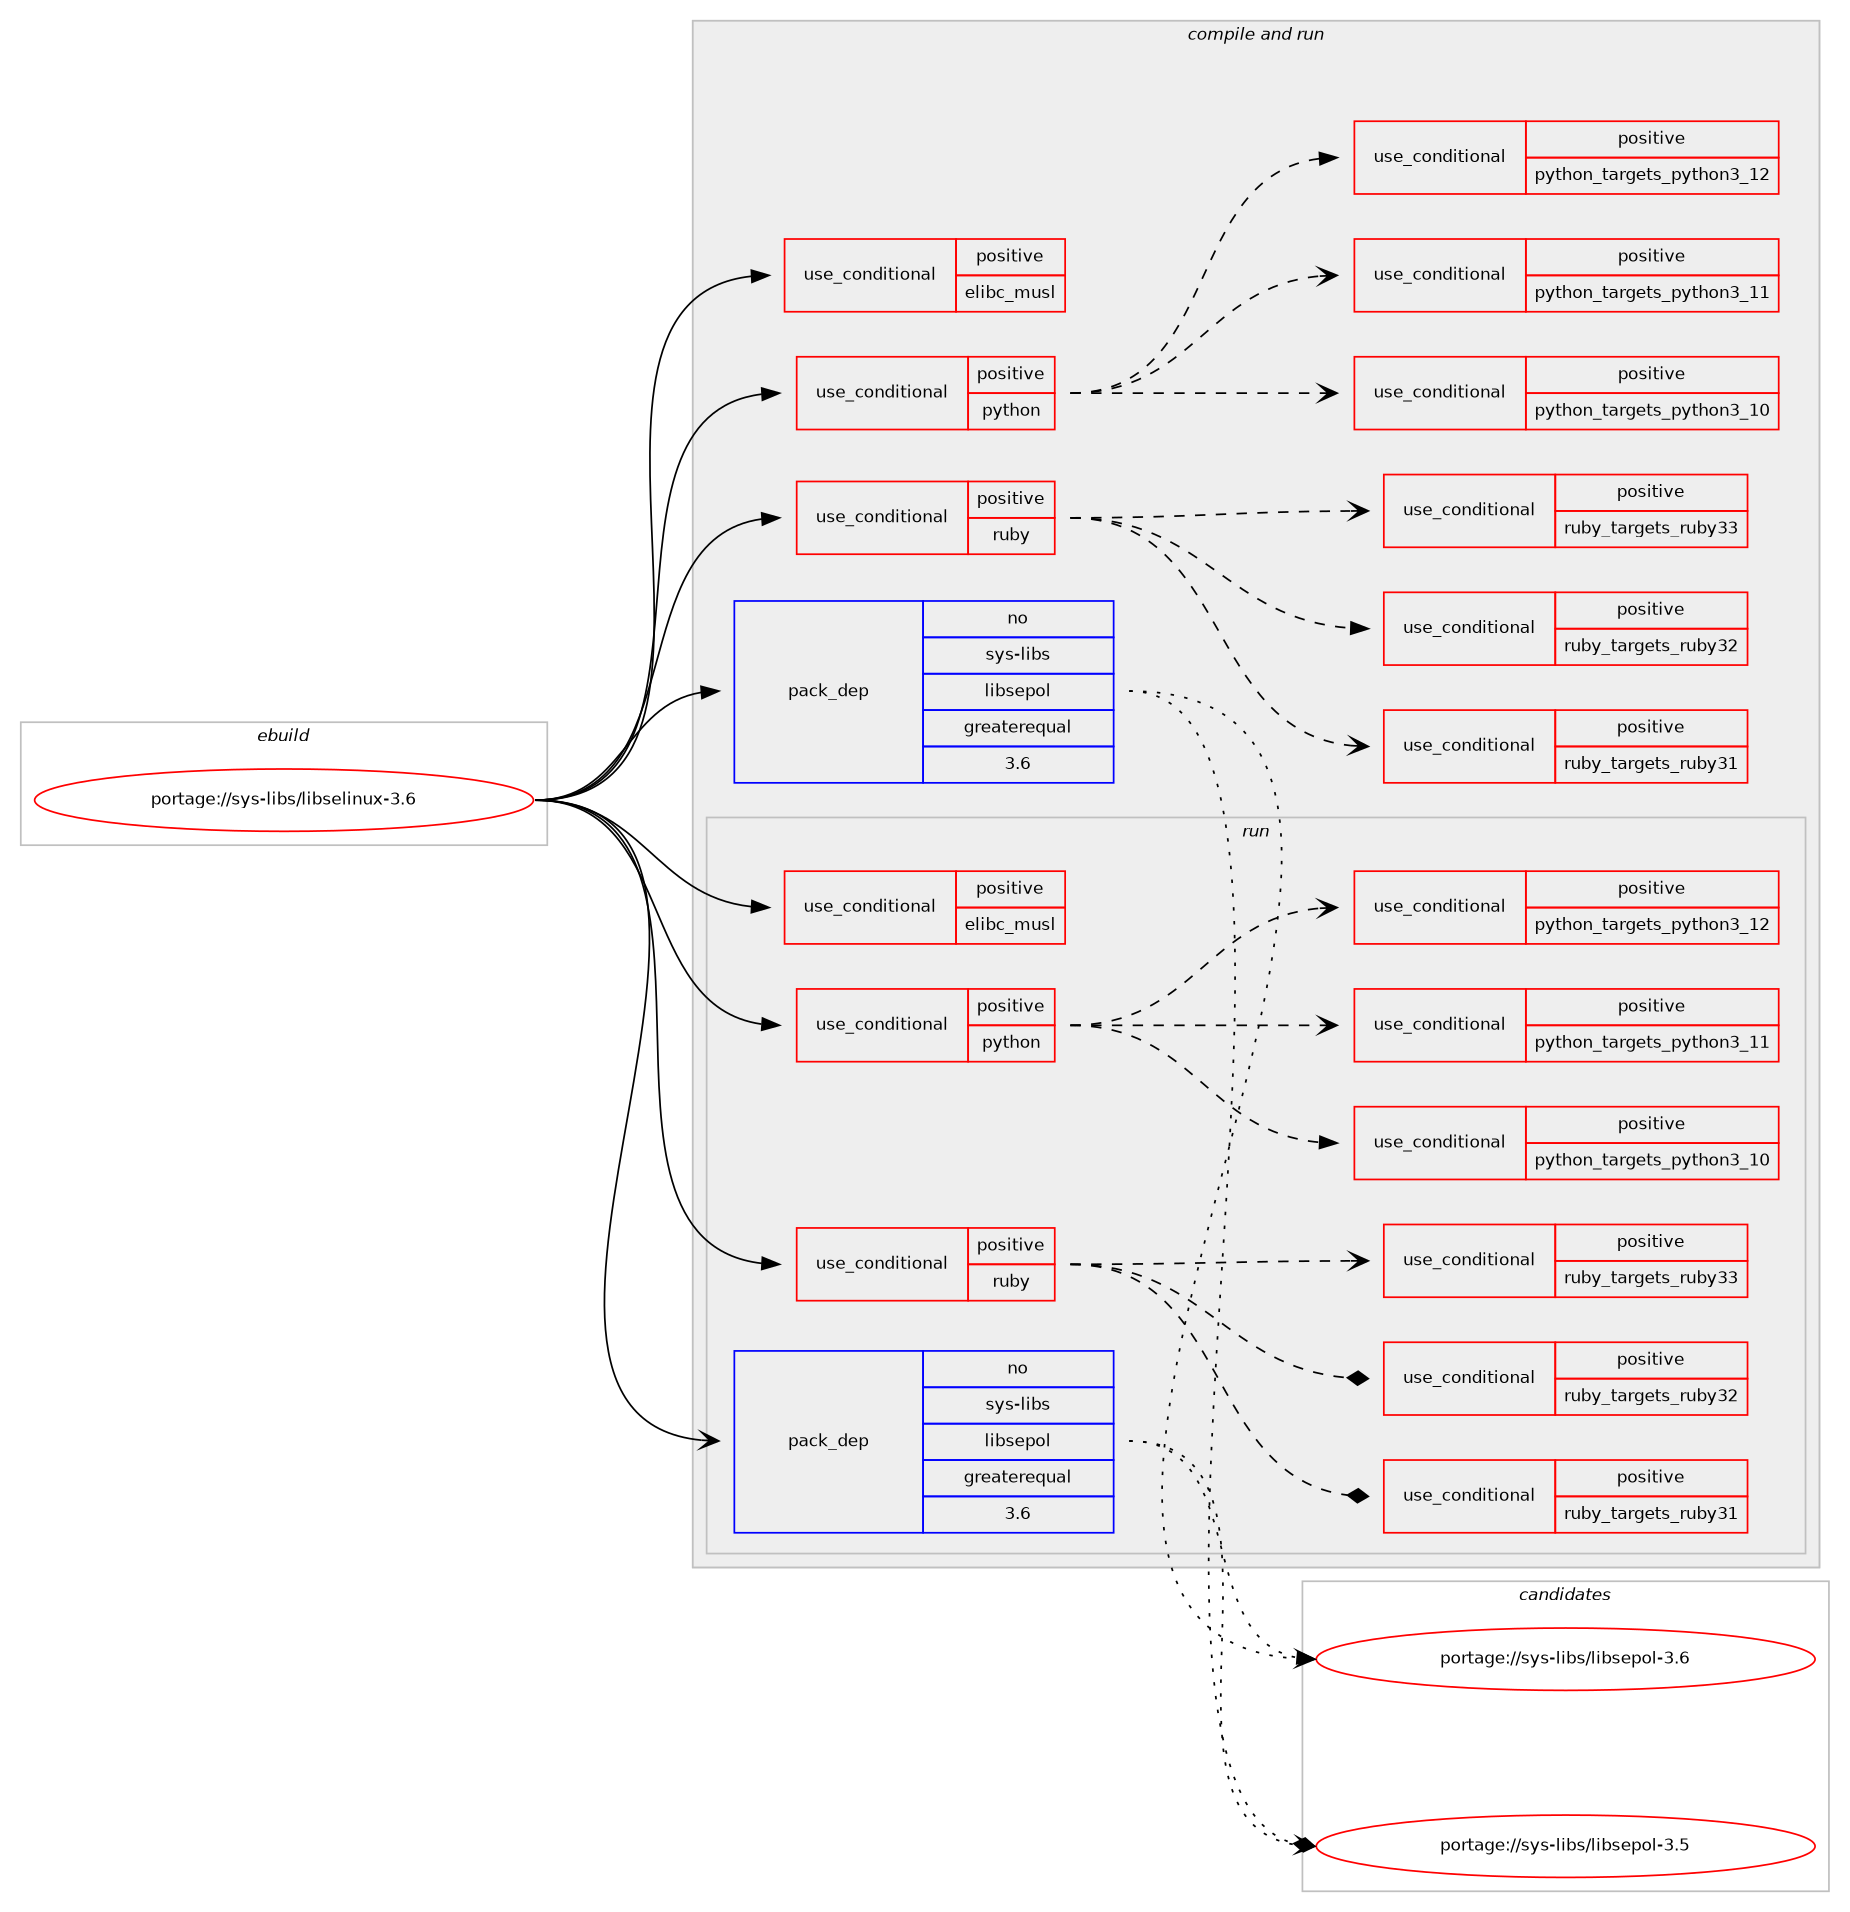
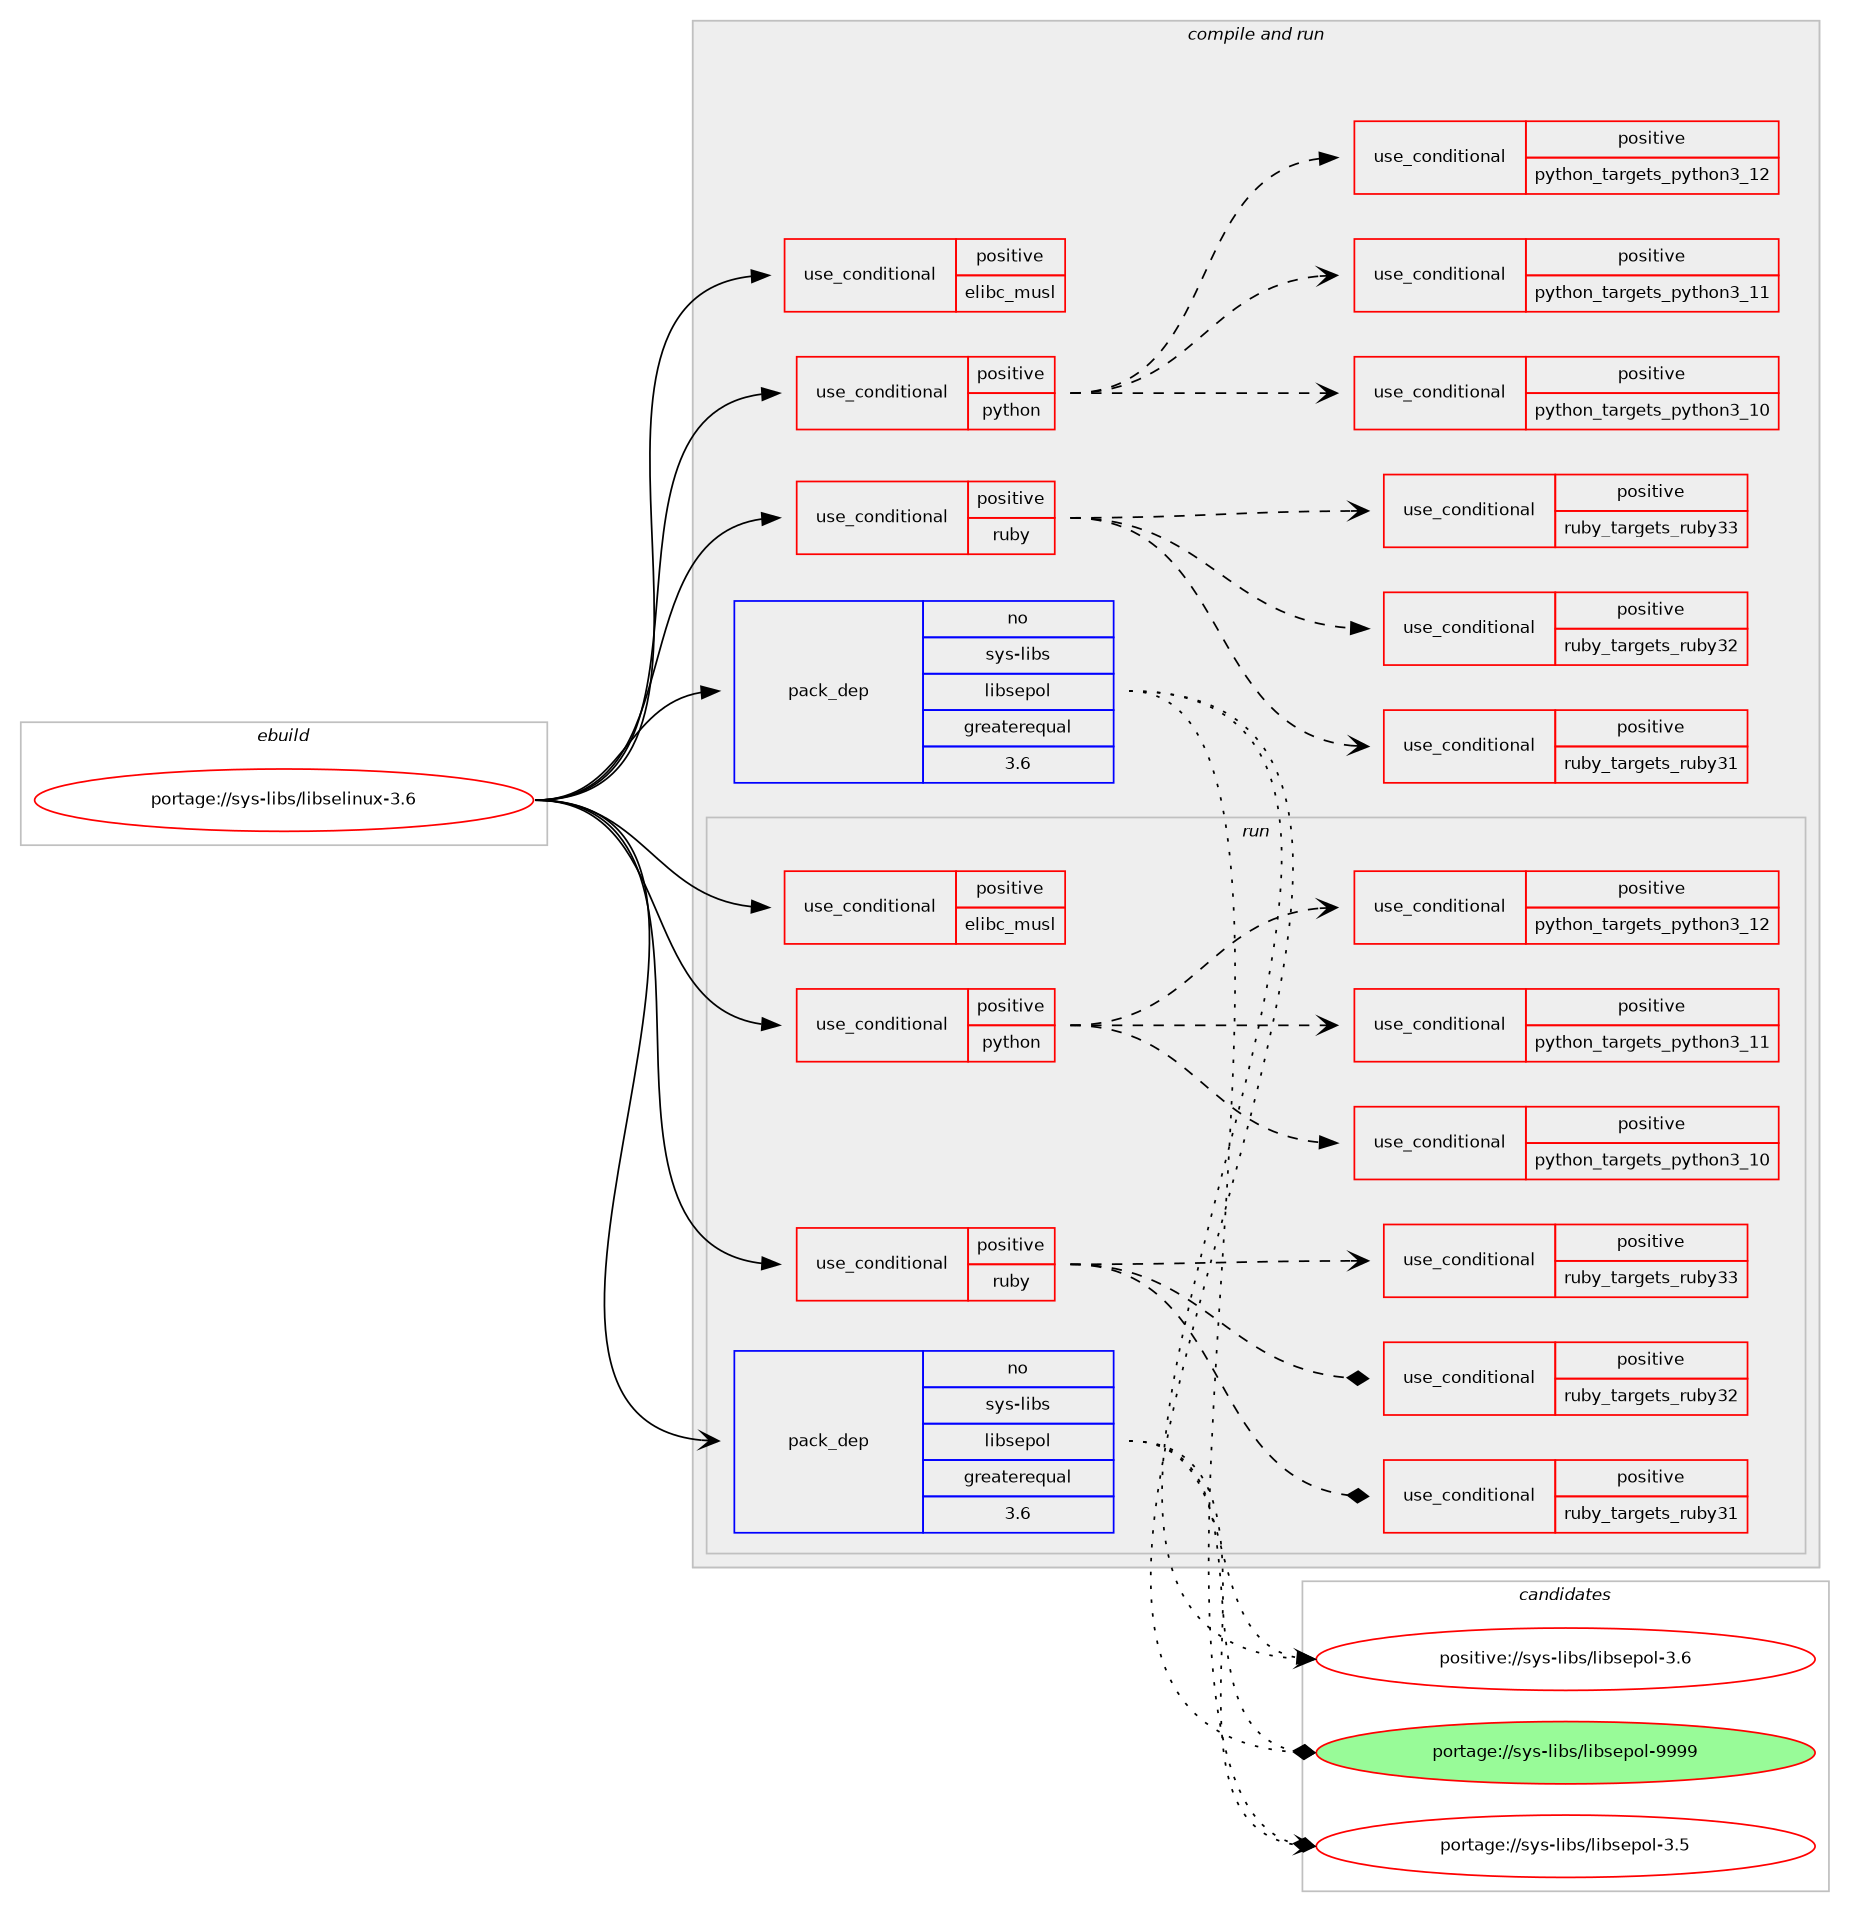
(1566, 1659) -> (1566, 1659)
none -> (1566, 1753)
